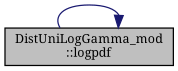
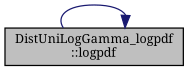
(89, 47) -> (94, 47)
